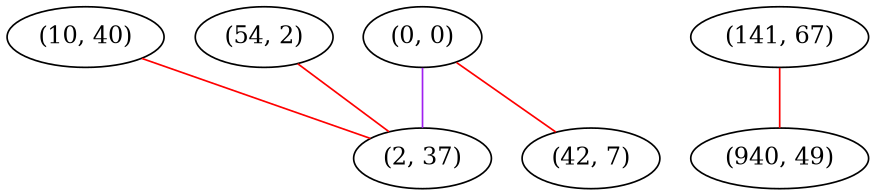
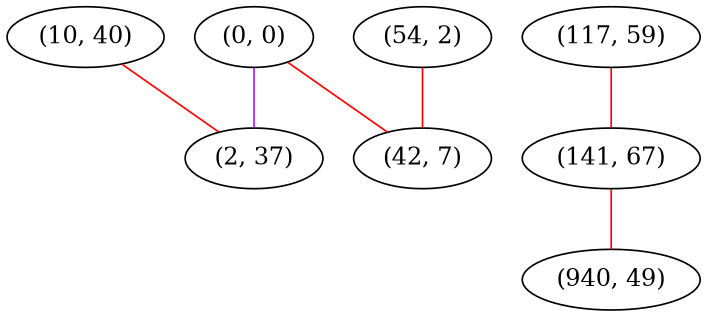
none -> (611, 37)
(343, 98) -> (423, 98)
